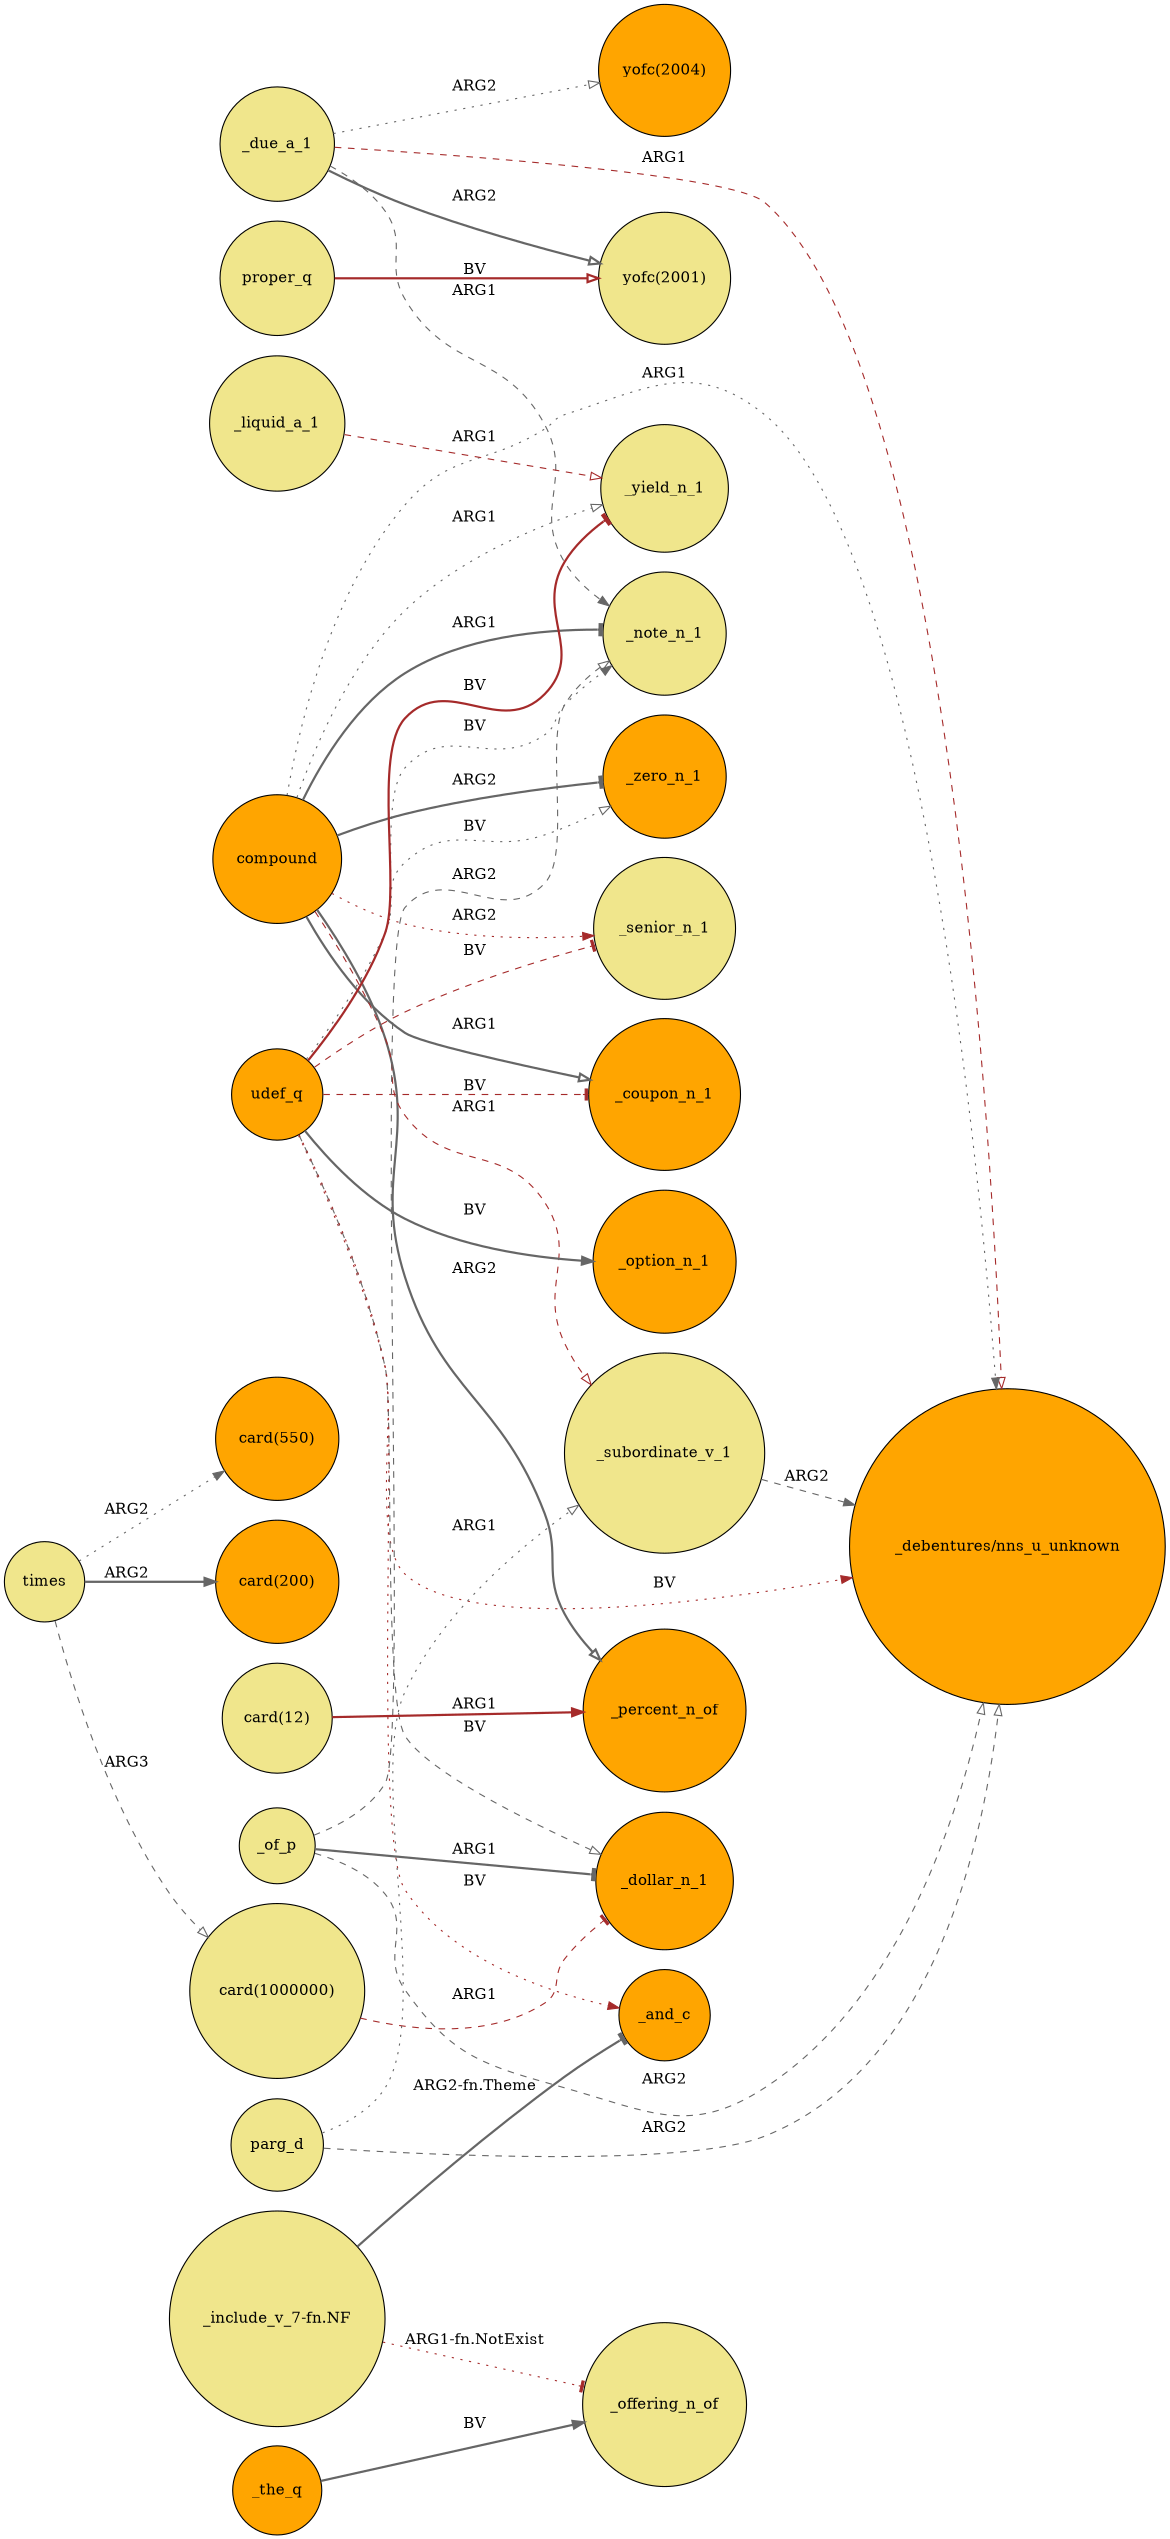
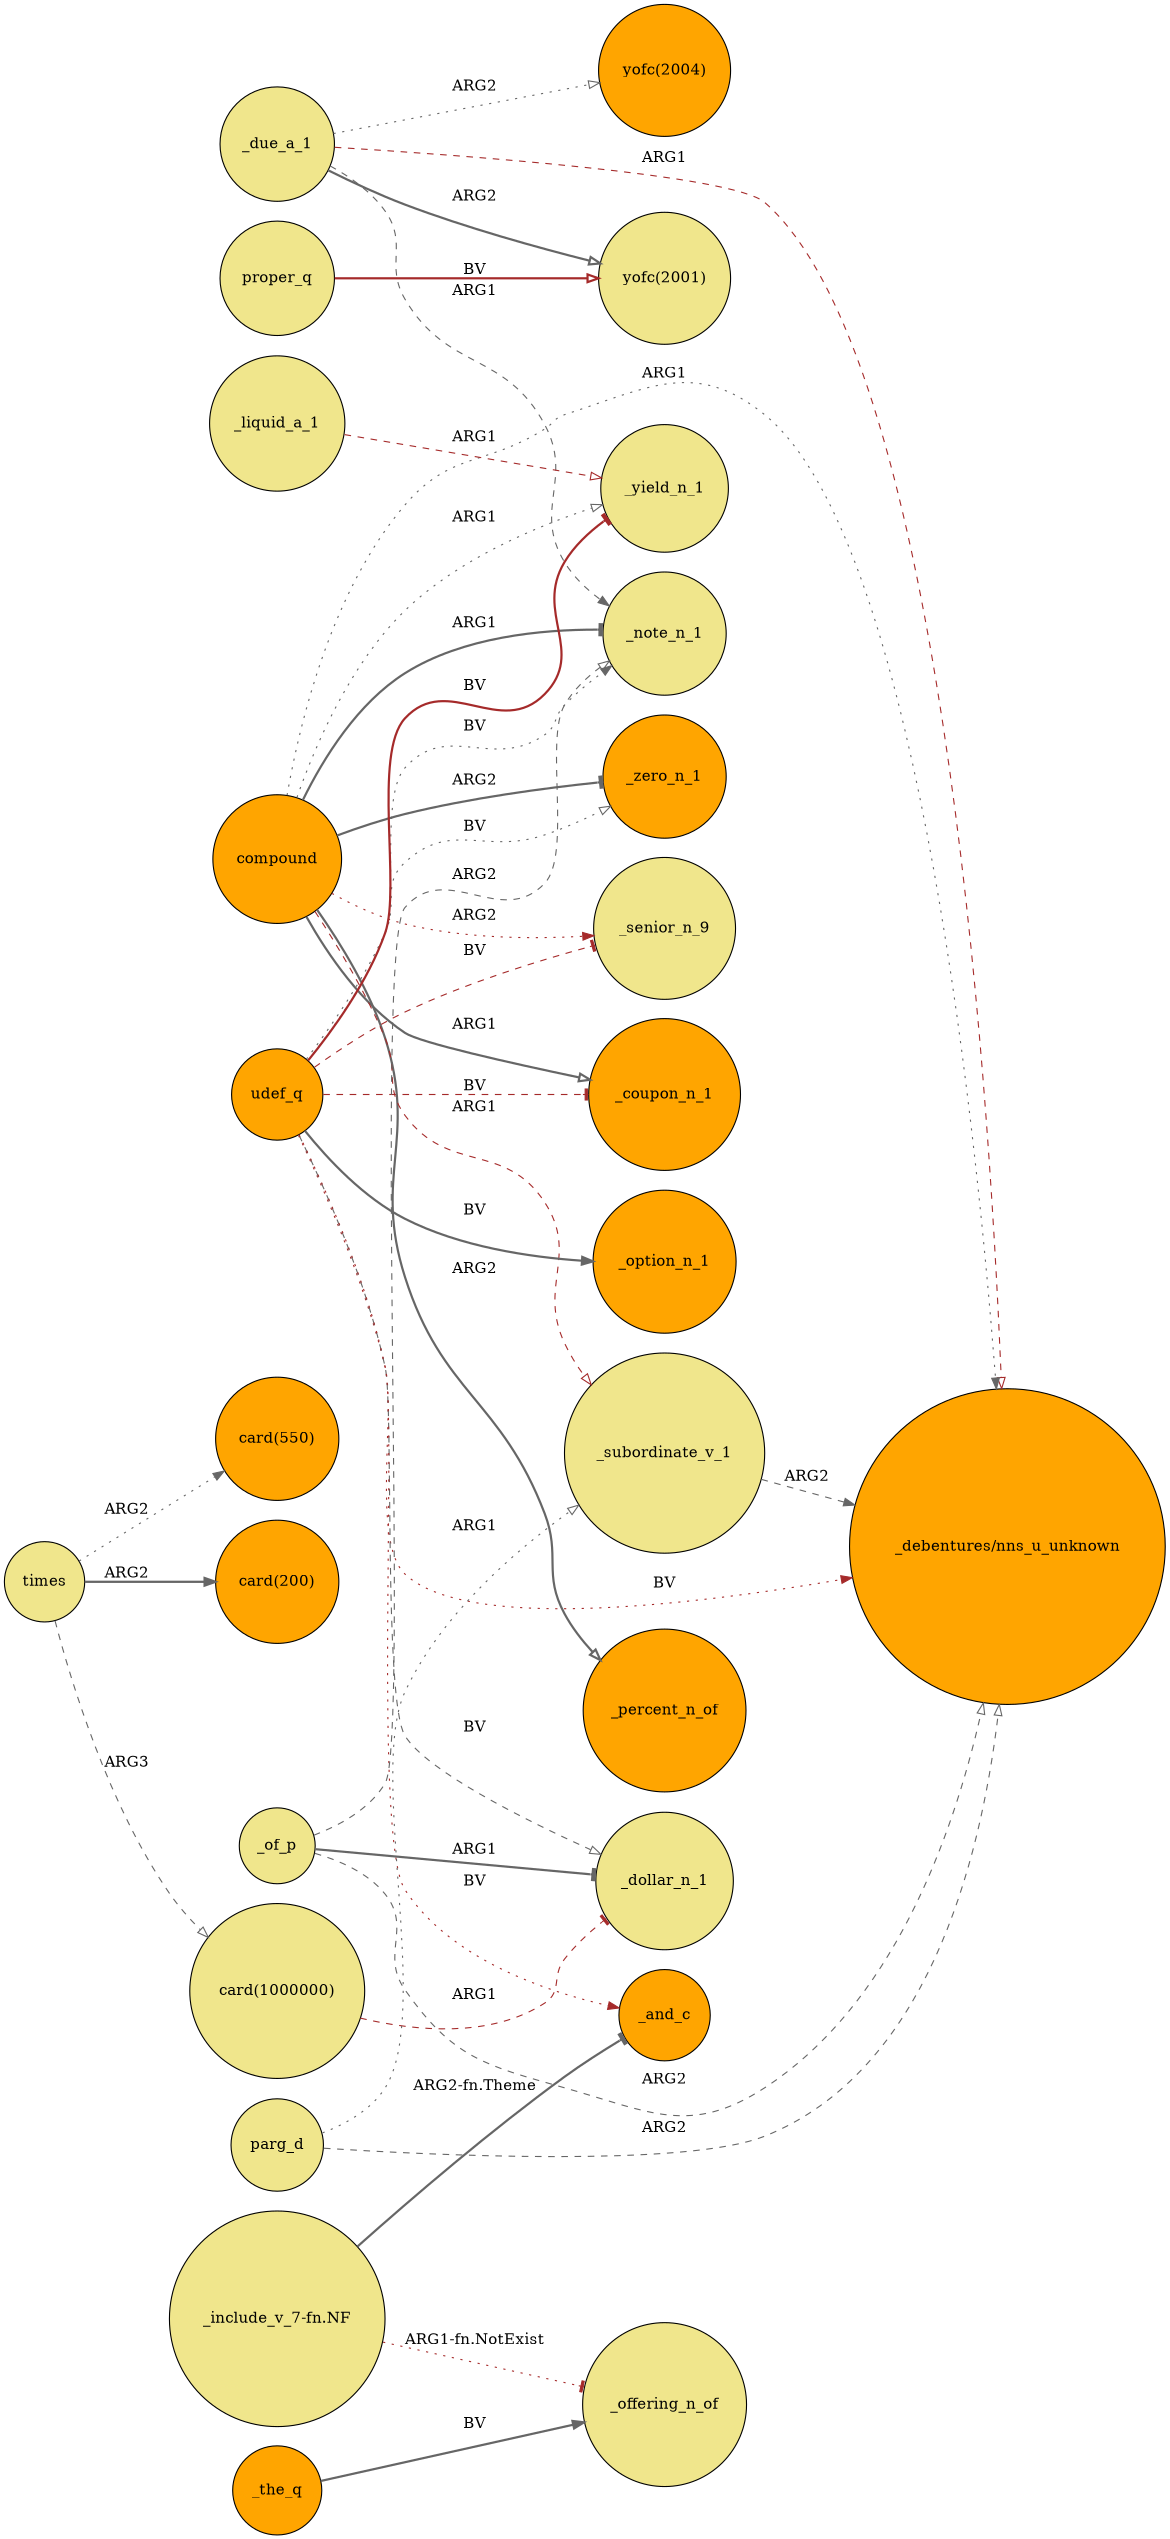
(665, 928) -> (665, 928)
(277, 1718) -> none
(665, 1881) -> (665, 1881)
